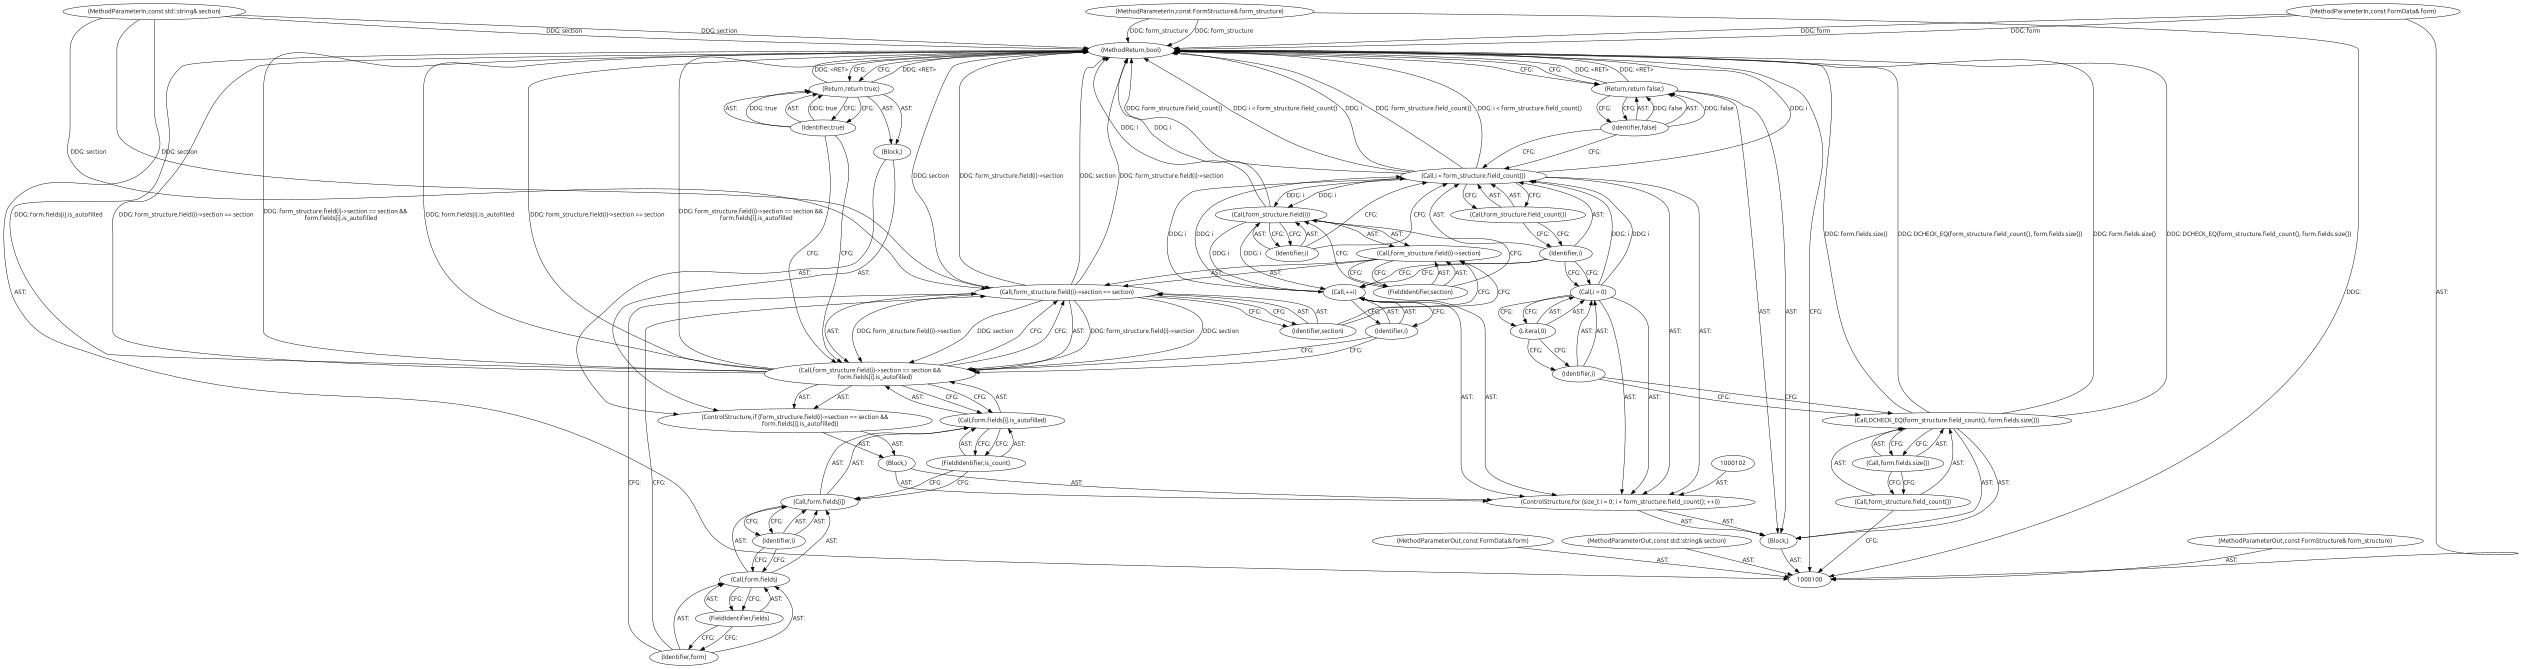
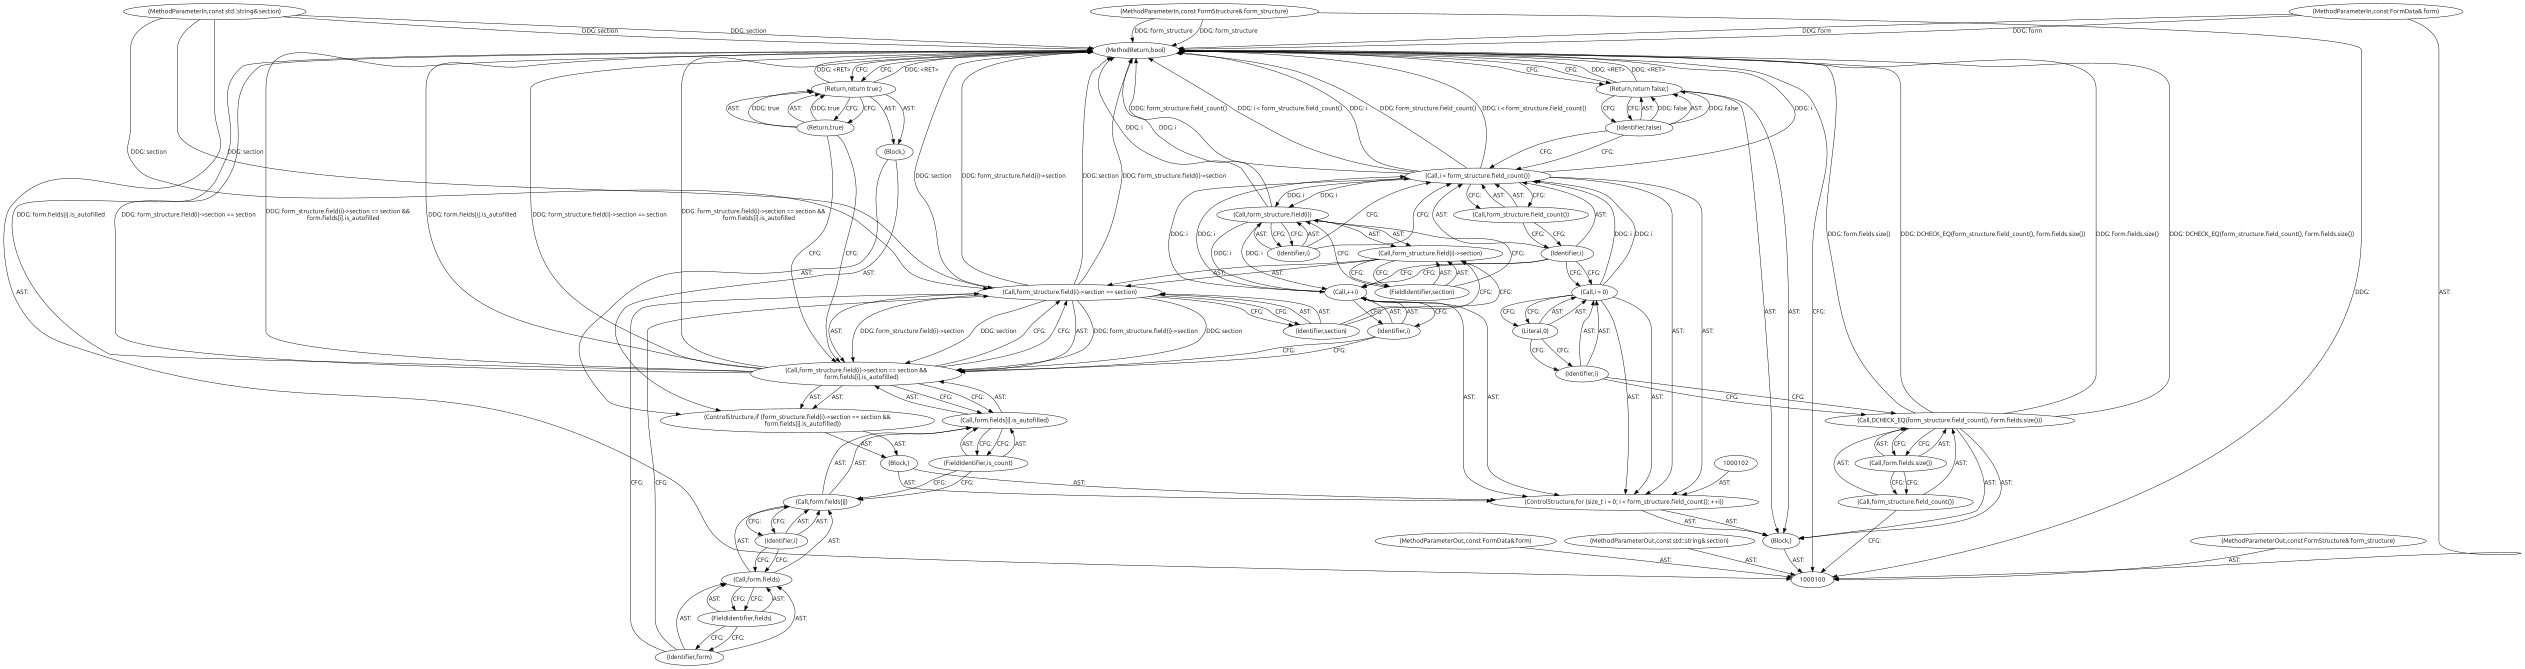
(823, 128) -> (825, 128)
